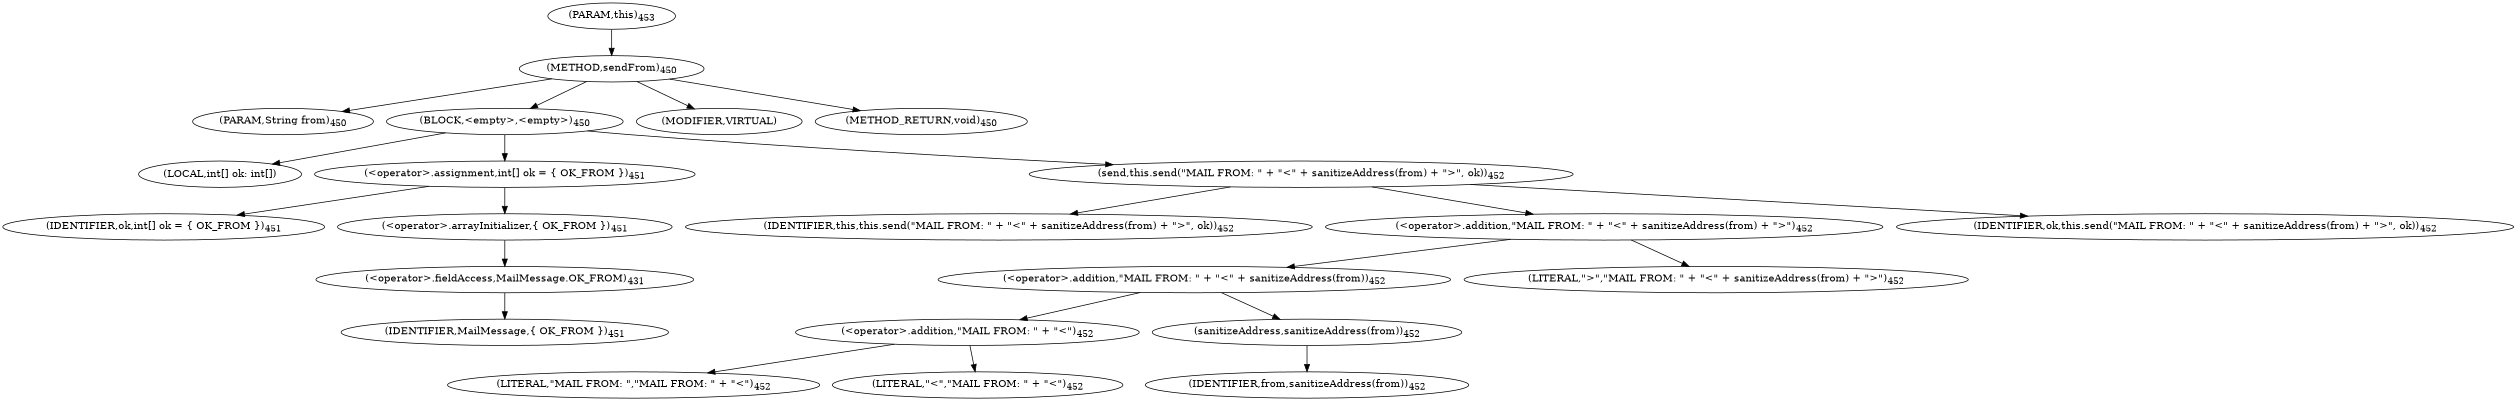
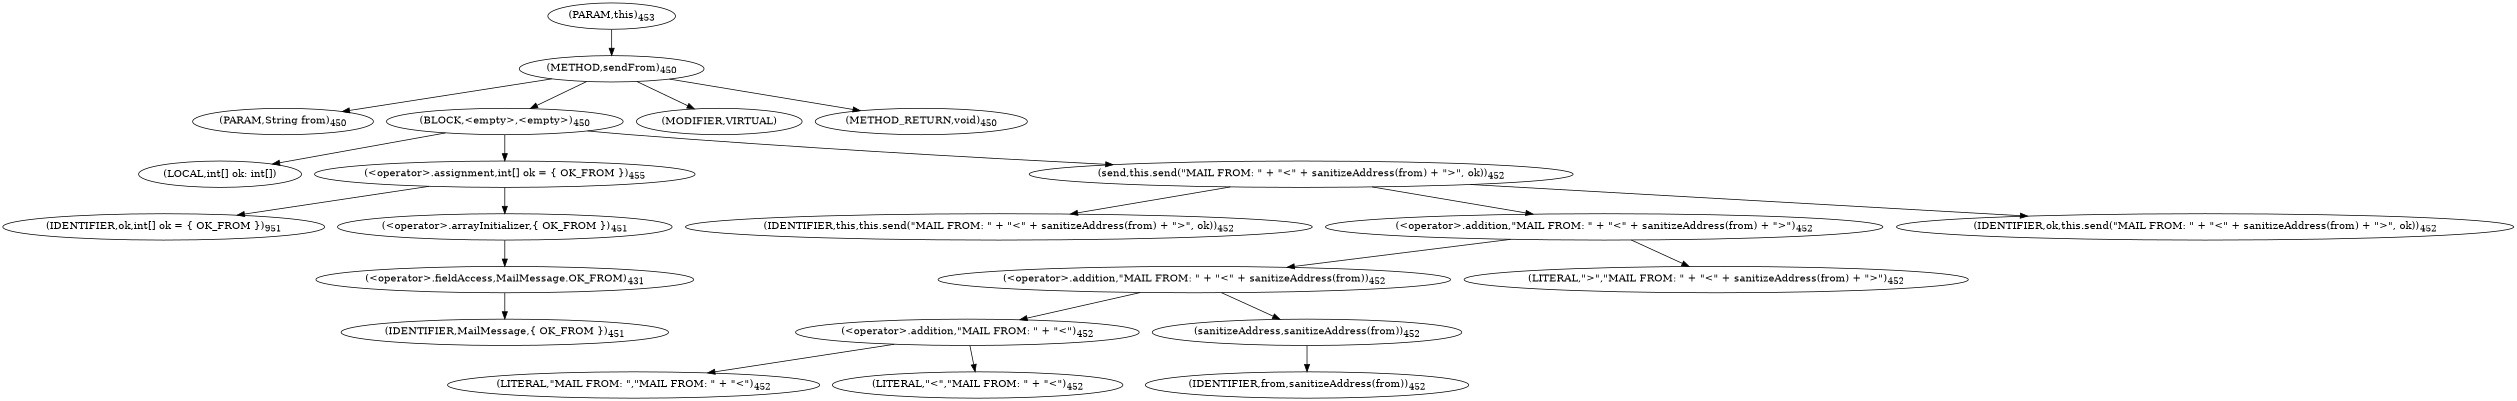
(637, 173) -> (637, 173)
(273, 226) -> (273, 226)
